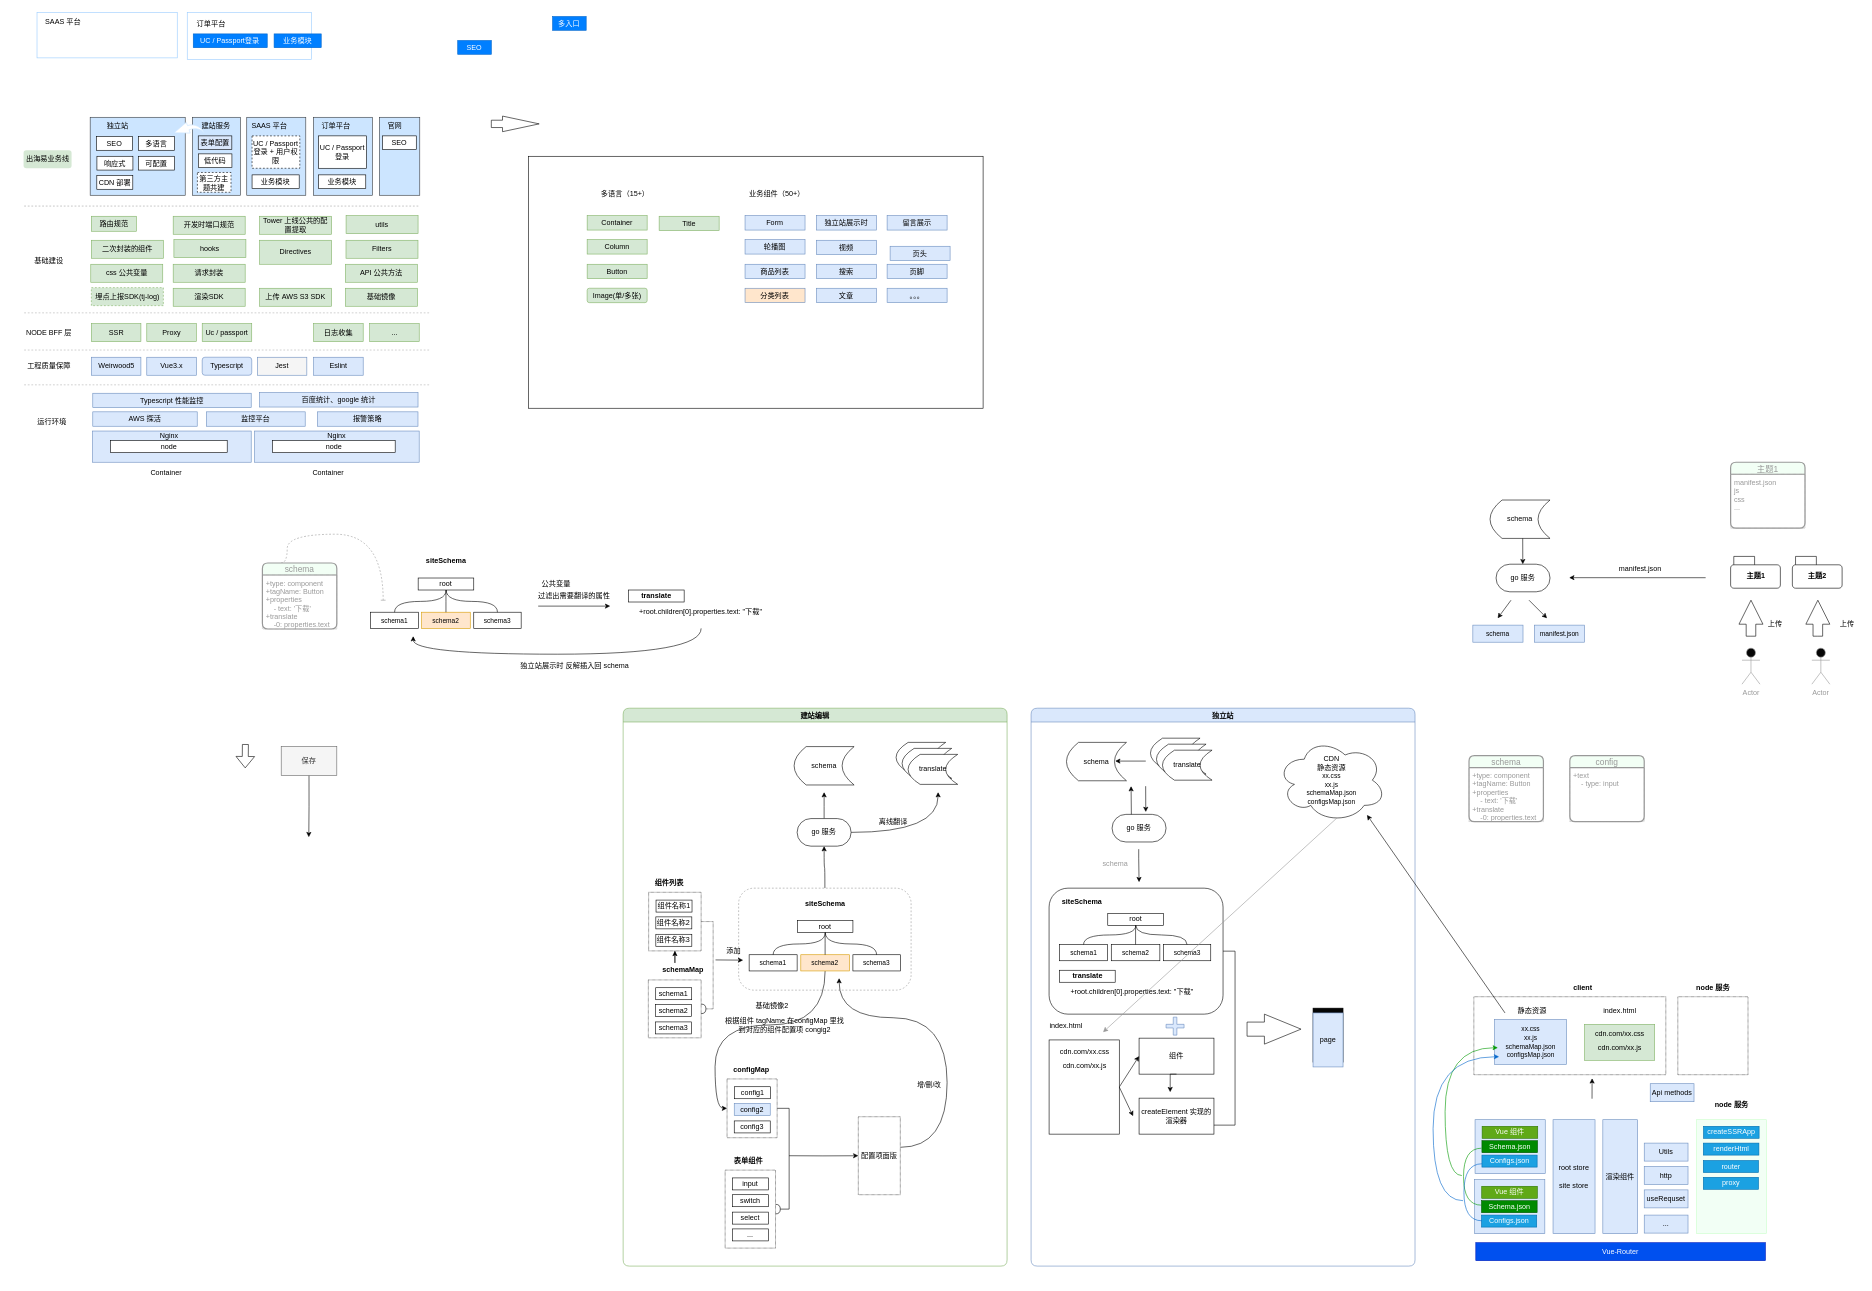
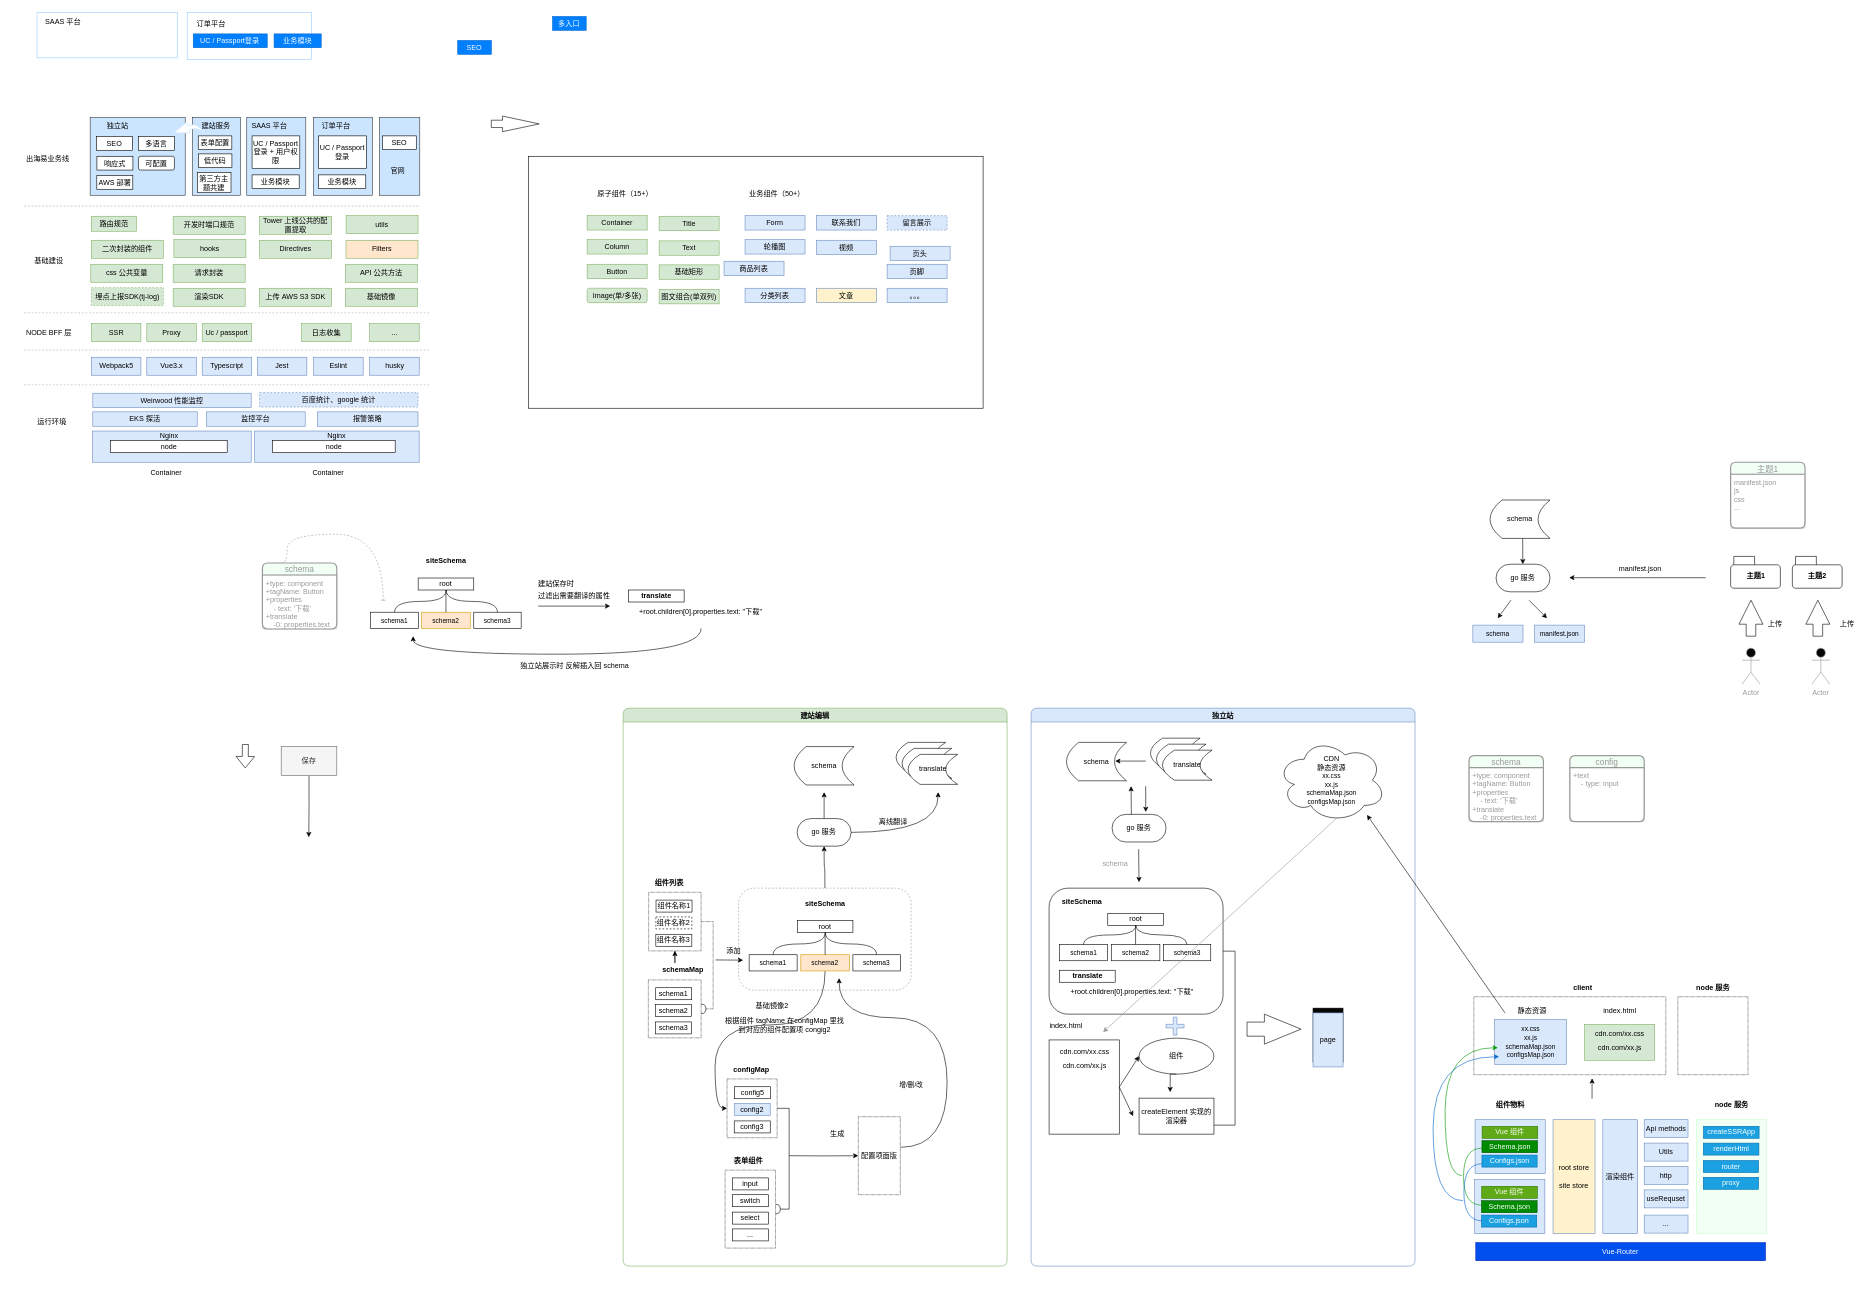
(395, 126) -> (398, 171)
(215, 143) -> (215, 143)
(276, 152) -> (276, 152)
(47, 159) -> (47, 159)
(156, 163) -> (156, 163)
(214, 182) -> (214, 182)
(115, 183) -> (115, 183)
(625, 194) -> (625, 194)
(846, 223) -> (846, 223)
(917, 223) -> (917, 223)
none -> (689, 248)
(382, 249) -> (382, 249)
(296, 252) -> (296, 249)
none -> (689, 272)
(775, 272) -> (754, 269)
(846, 272) -> none
(775, 296) -> (775, 296)
(846, 296) -> (846, 296)
none -> (689, 297)
(338, 333) -> (326, 333)
(49, 366) -> none
(116, 366) -> (116, 366)
(227, 366) -> (227, 366)
(282, 366) -> (282, 366)
none -> (394, 366)
(339, 400) -> (339, 400)
(172, 401) -> (172, 401)
(145, 419) -> (145, 419)
(556, 584) -> (556, 584)
(674, 923) -> (674, 923)
(1177, 1056) -> (1177, 1056)
(929, 1085) -> (911, 1085)
(753, 1093) -> (753, 1093)
(1672, 1093) -> (1666, 1129)
none -> (1510, 1105)
none -> (837, 1134)
(1574, 1177) -> (1574, 1177)
